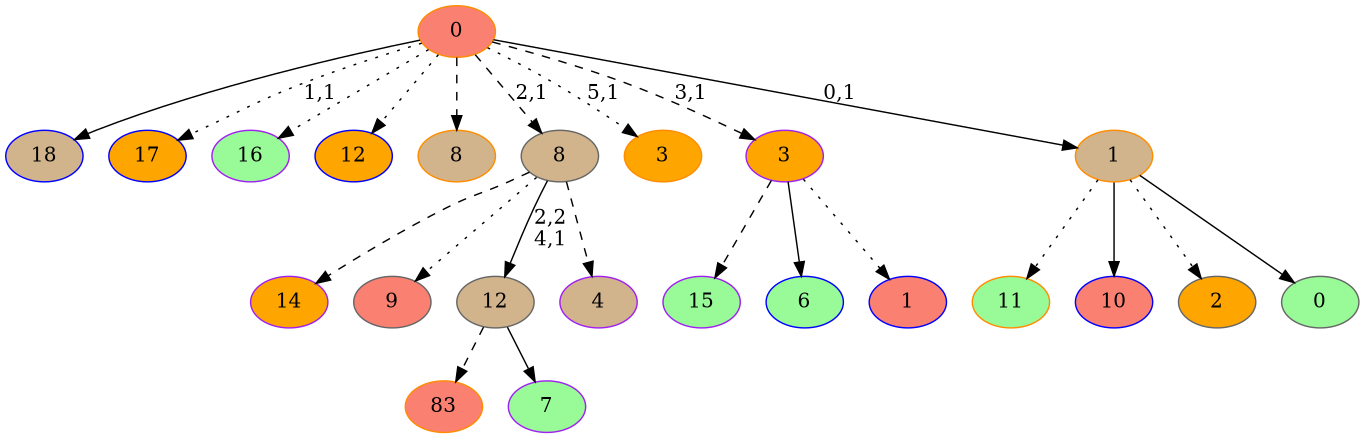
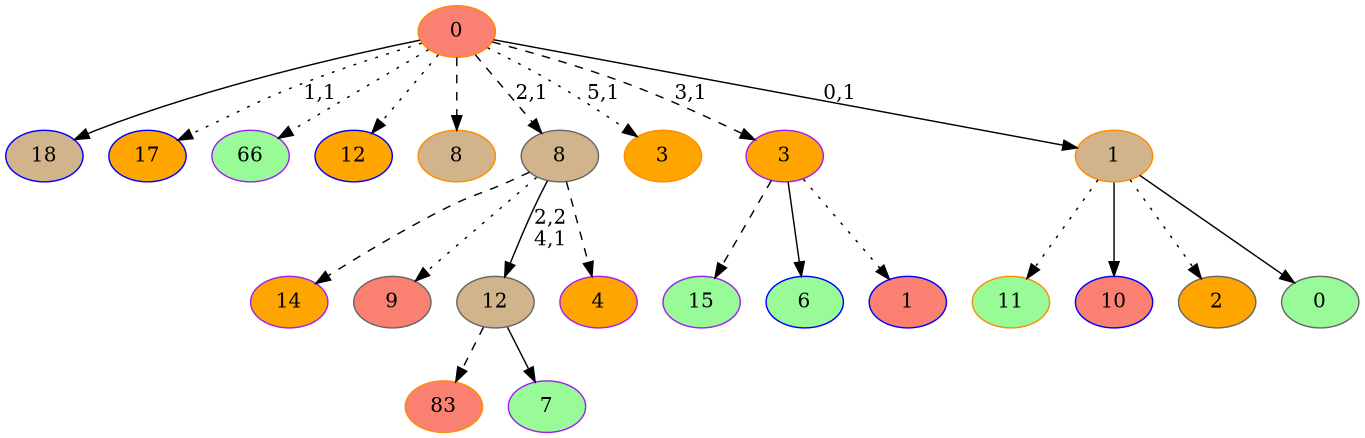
(251, 156) -> (251, 156)
(599, 302) -> (599, 302)
